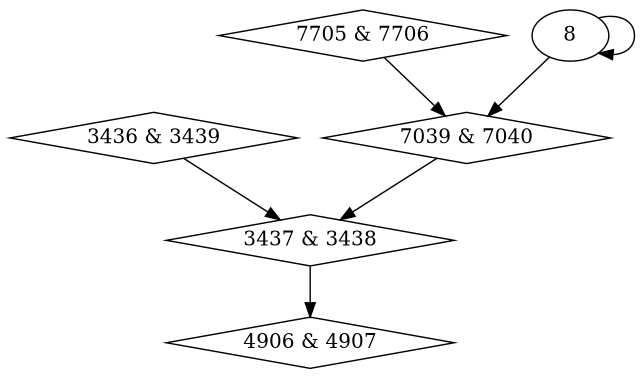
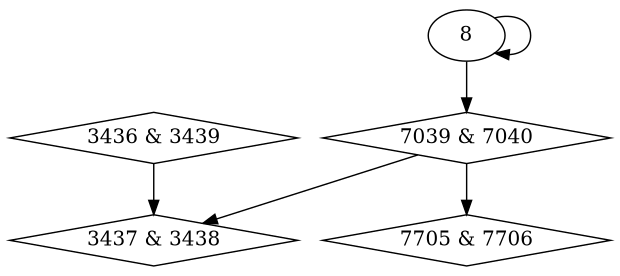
(409, 82) -> (467, 182)
(310, 343) -> none
